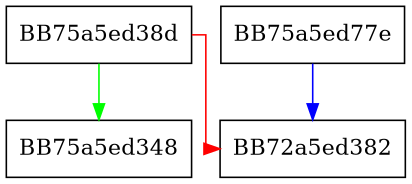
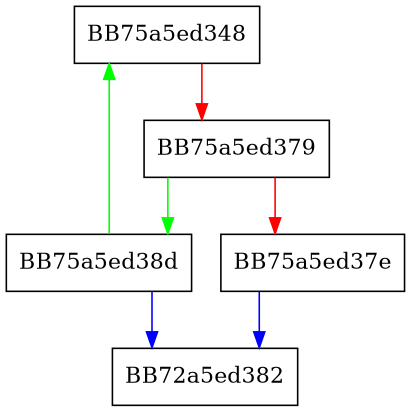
(313, 35) -> (313, 263)
(206, 86) -> (152, 312)
none -> (237, 149)
